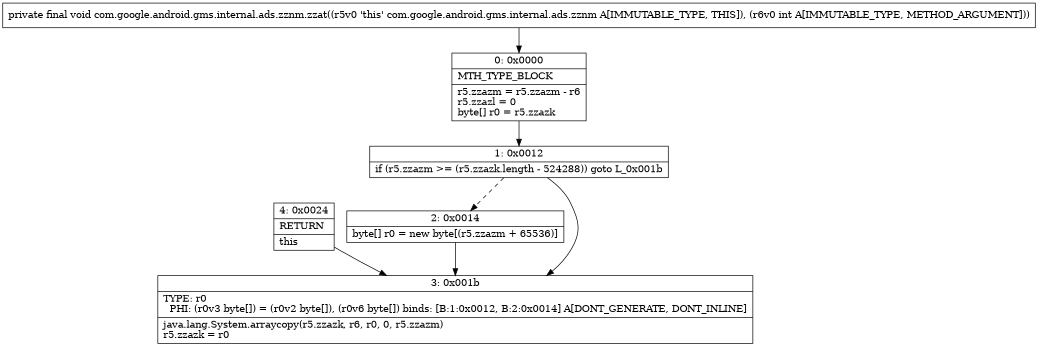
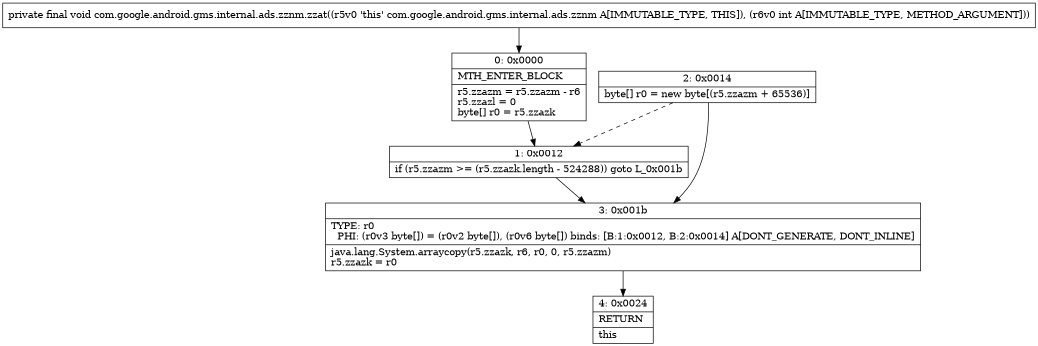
(505, 76) -> (510, 76)
(490, 192) -> (626, 123)
(357, 260) -> (623, 280)
